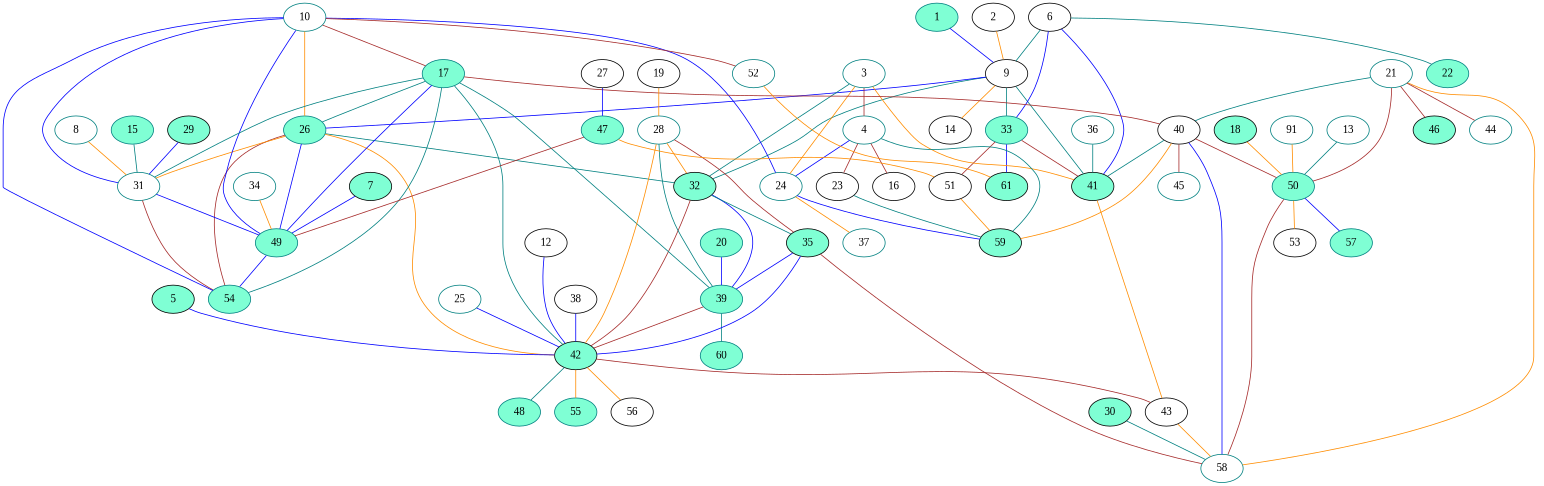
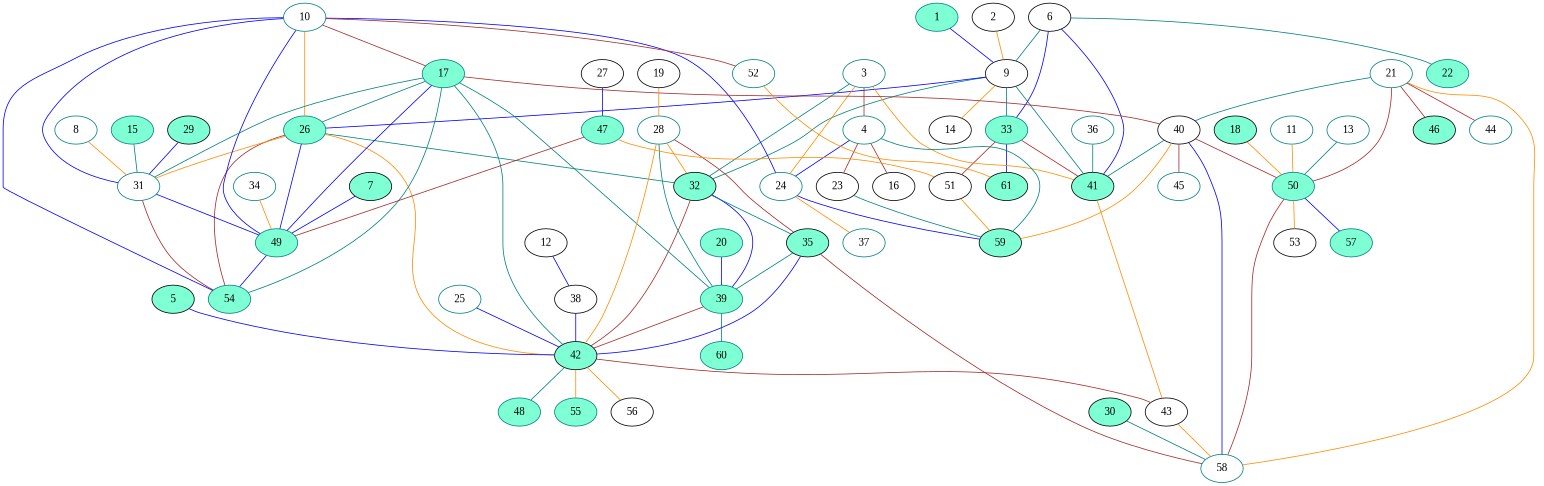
(1292, 130) -> (1292, 130)
(764, 271) -> (764, 271)
(545, 303) -> (561, 271)
